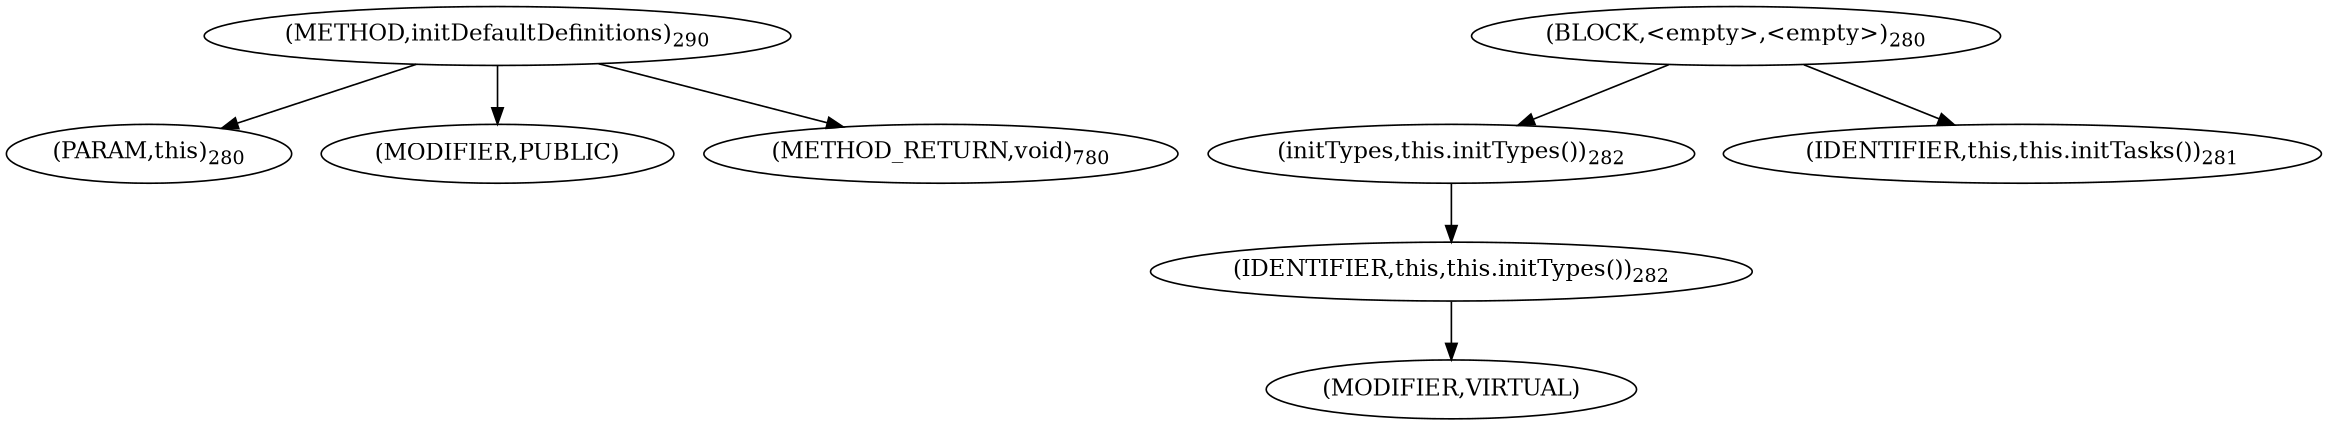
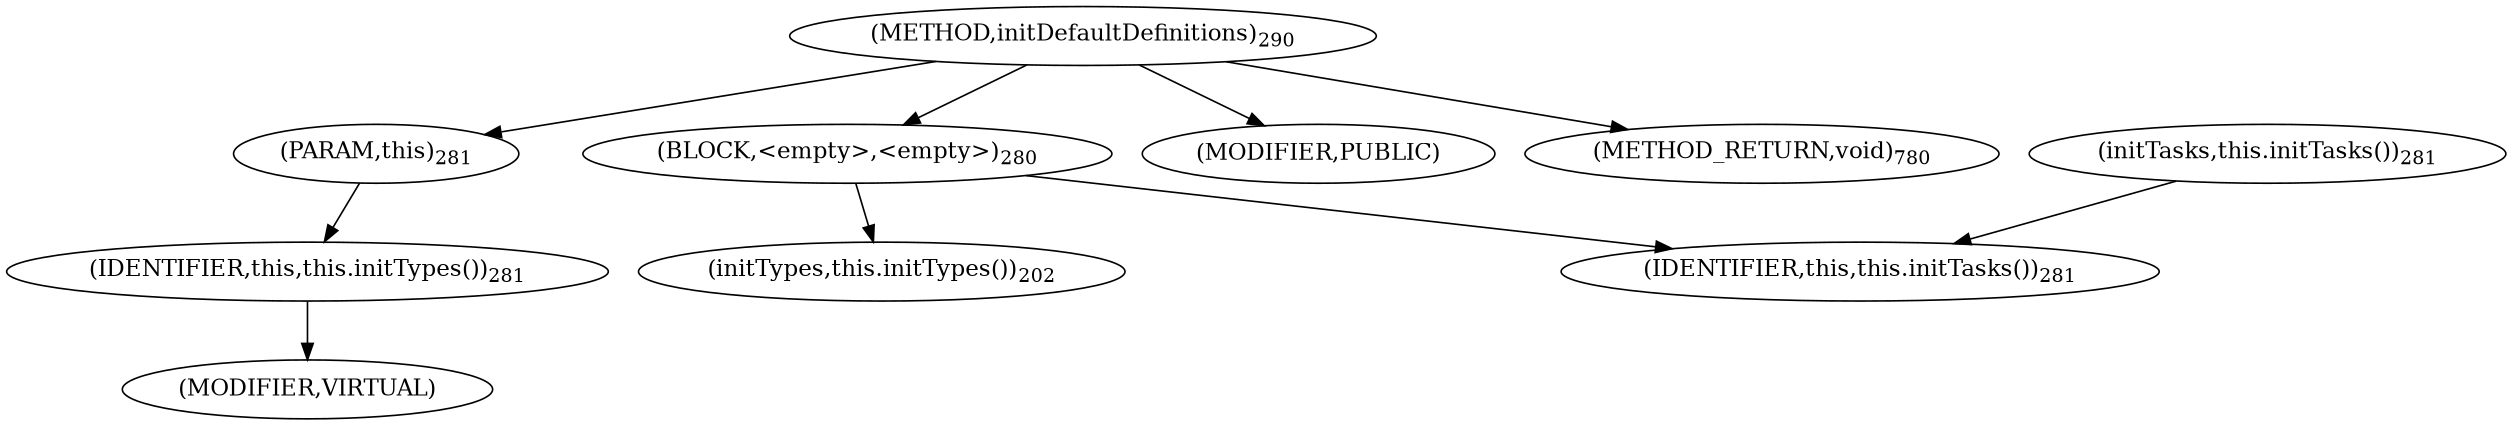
none -> (972, 91)
(227, 151) -> (454, 151)
(1607, 151) -> (1037, 269)
none -> (2267, 154)
(1451, 205) -> (346, 205)
(1651, 269) -> (507, 269)
